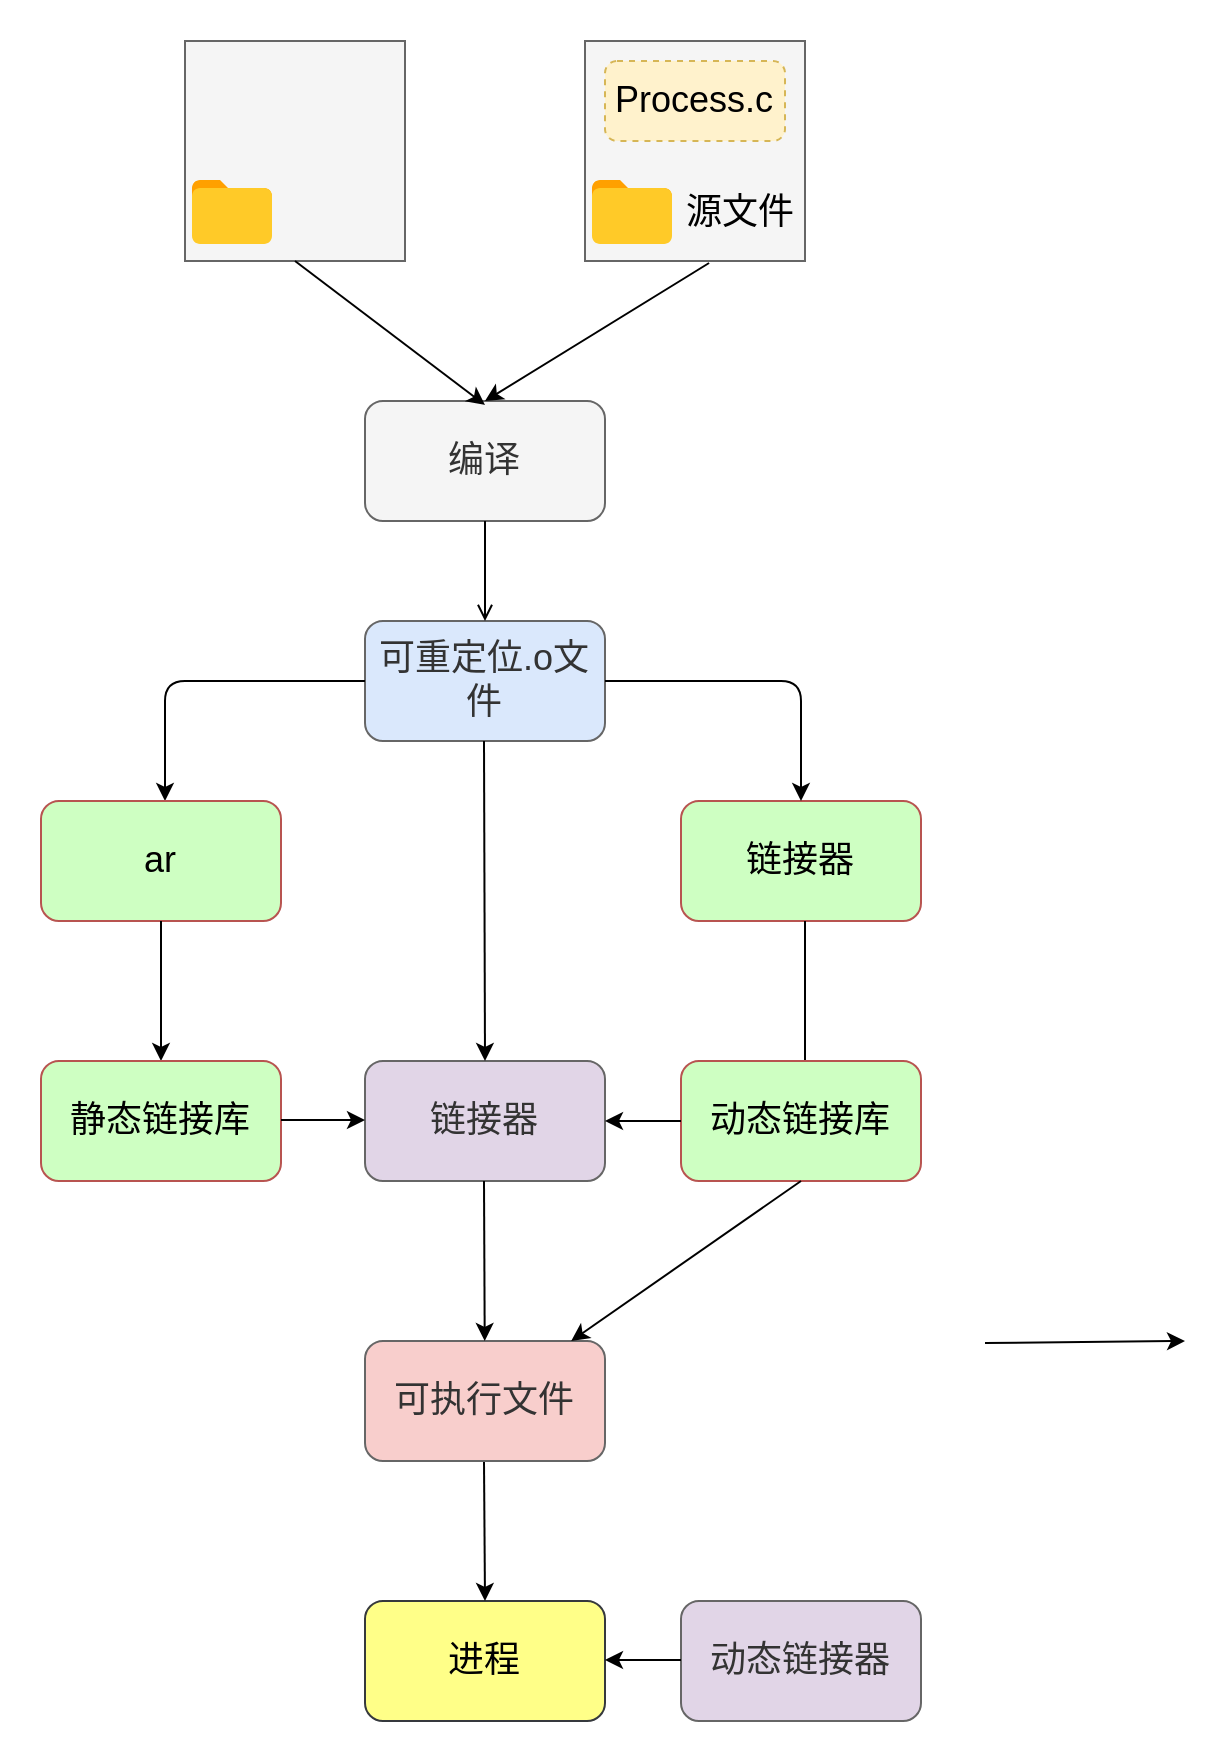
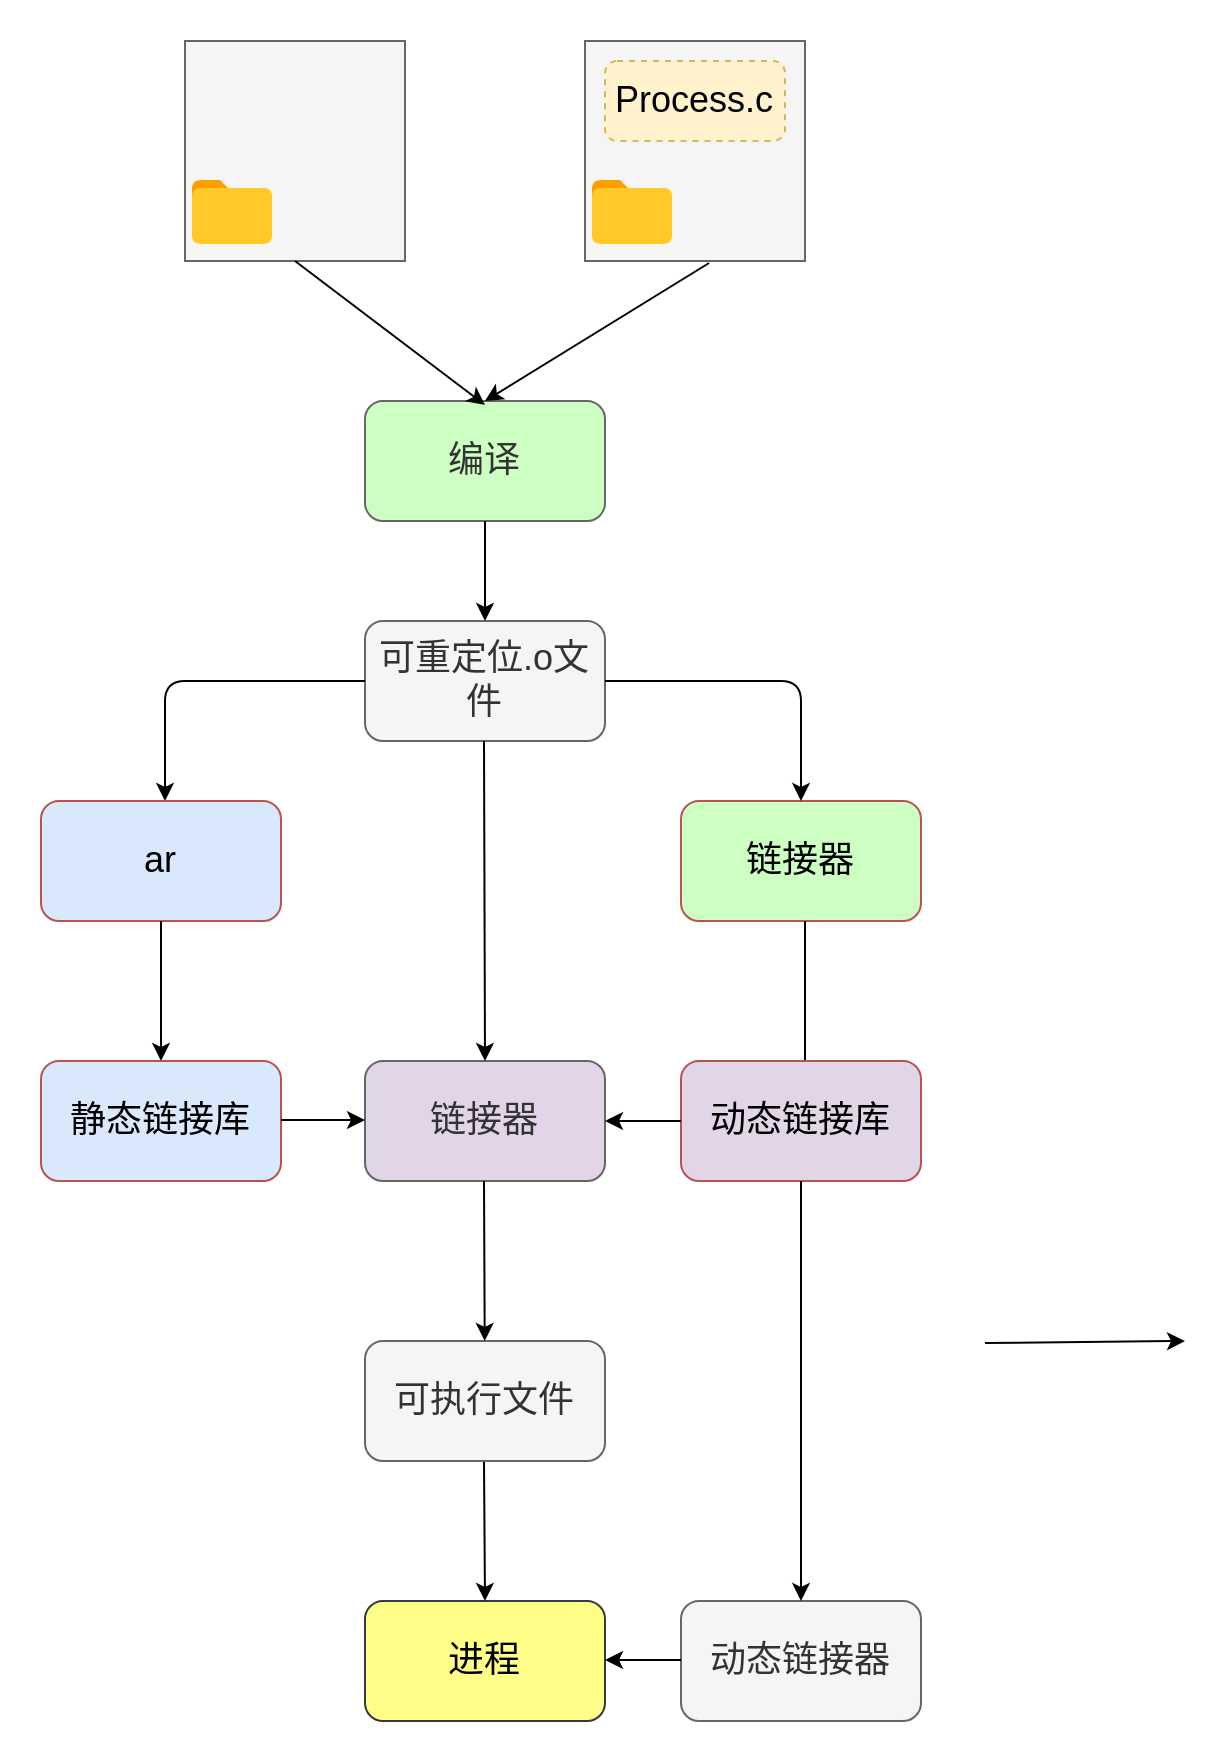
(741, 213) -> none
(485, 461) -> (485, 461)
(485, 608) -> (485, 606)
(485, 681) -> (485, 681)
(161, 861) -> (161, 861)
(161, 1121) -> (161, 1121)
(801, 1121) -> (801, 1121)
(692, 1257) -> (801, 1384)
(485, 1401) -> (485, 1401)
(801, 1661) -> (801, 1661)
